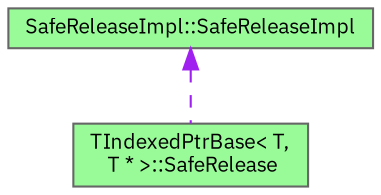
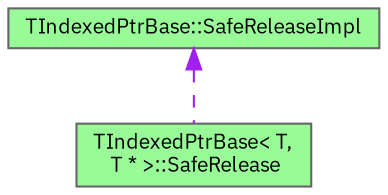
(191, 28) -> (194, 28)
